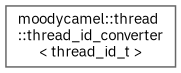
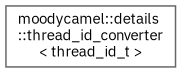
(91, 36) -> (91, 36)
